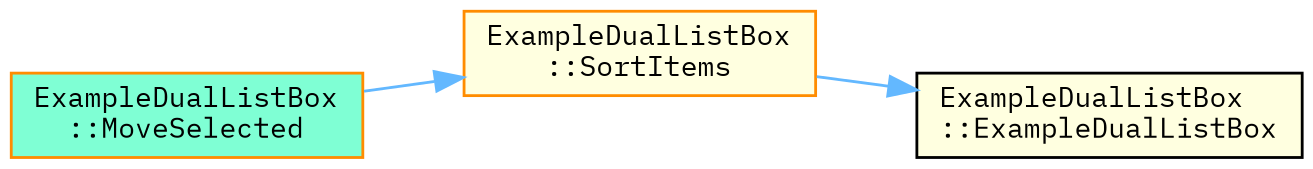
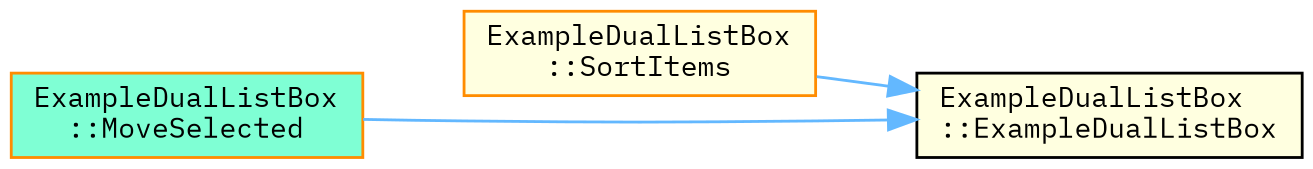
(399, 86) -> (626, 122)
